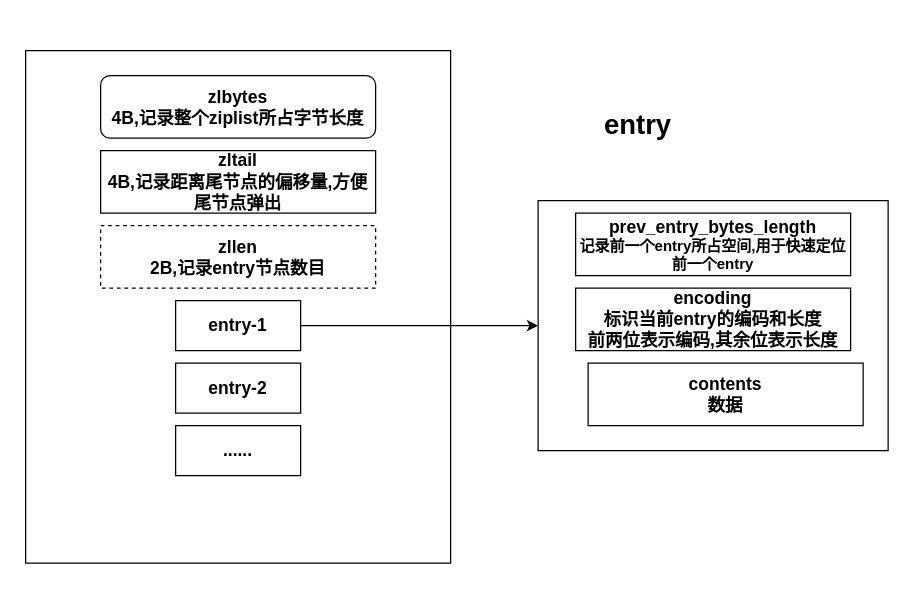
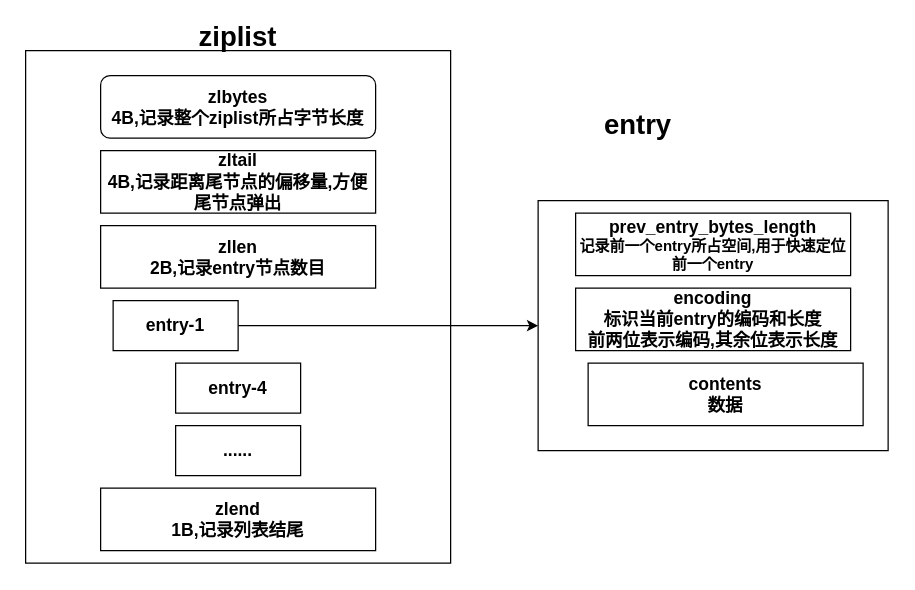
none -> (238, 38)
(238, 257) -> (238, 257)
(238, 326) -> (176, 326)
(238, 388) -> (238, 388)
none -> (238, 519)
